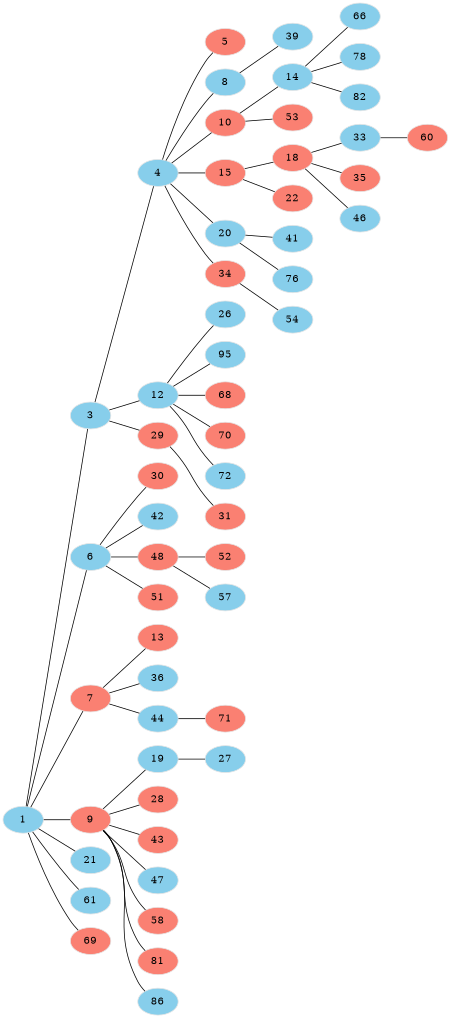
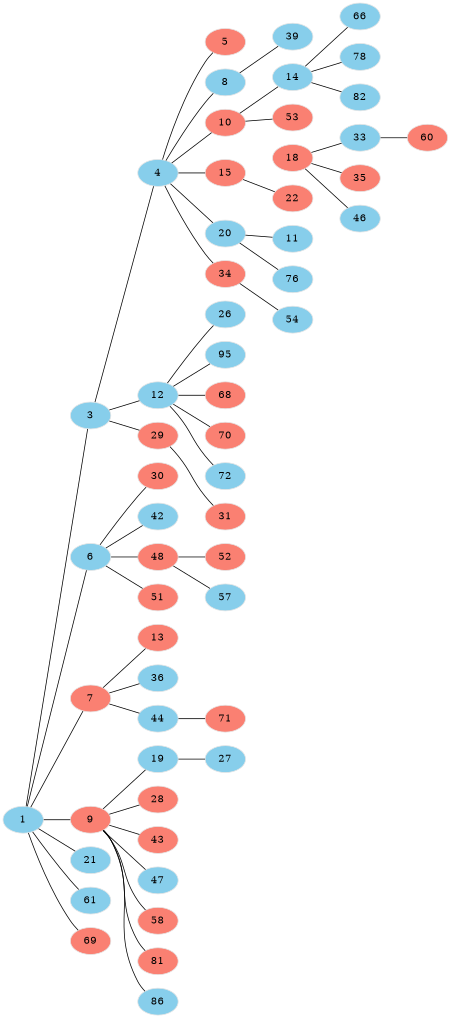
(259, 165) -> none
(293, 239) -> (293, 239)
